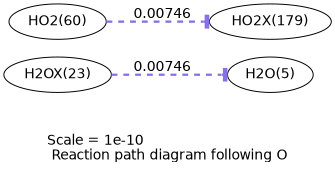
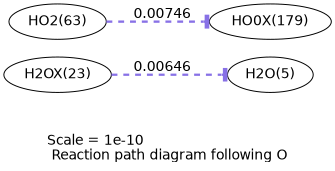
(58, 22) -> (58, 22)
(270, 22) -> (270, 22)
(160, 67) -> (160, 67)
